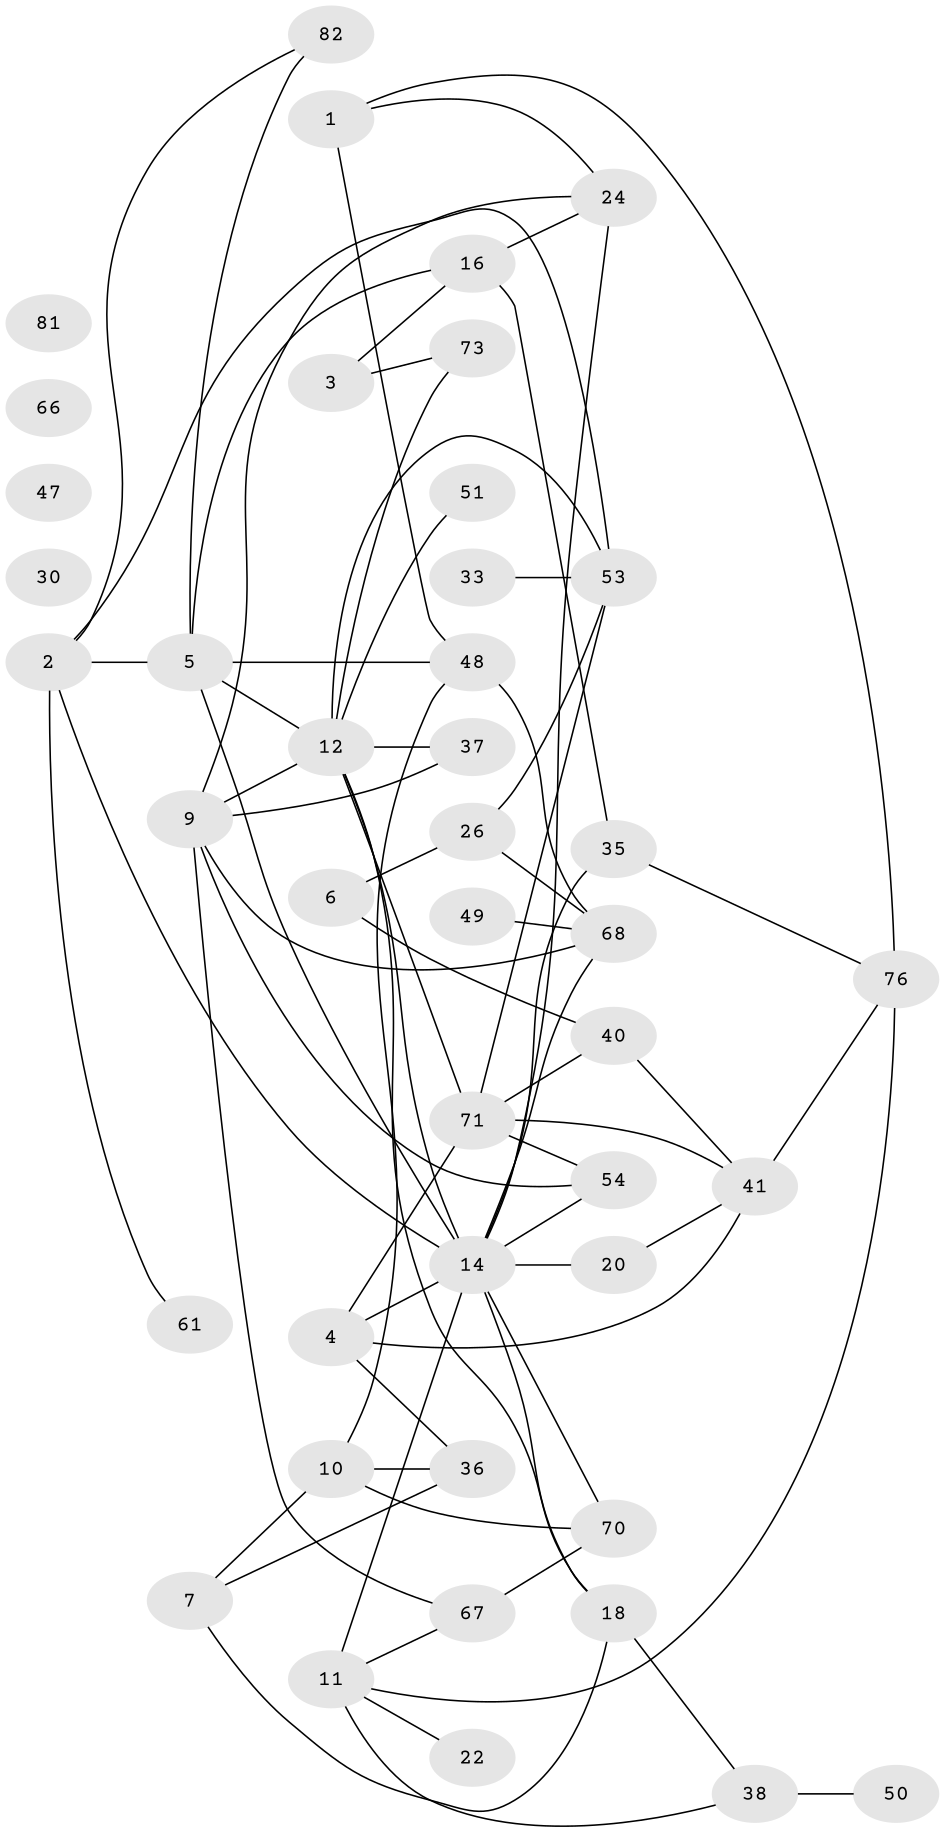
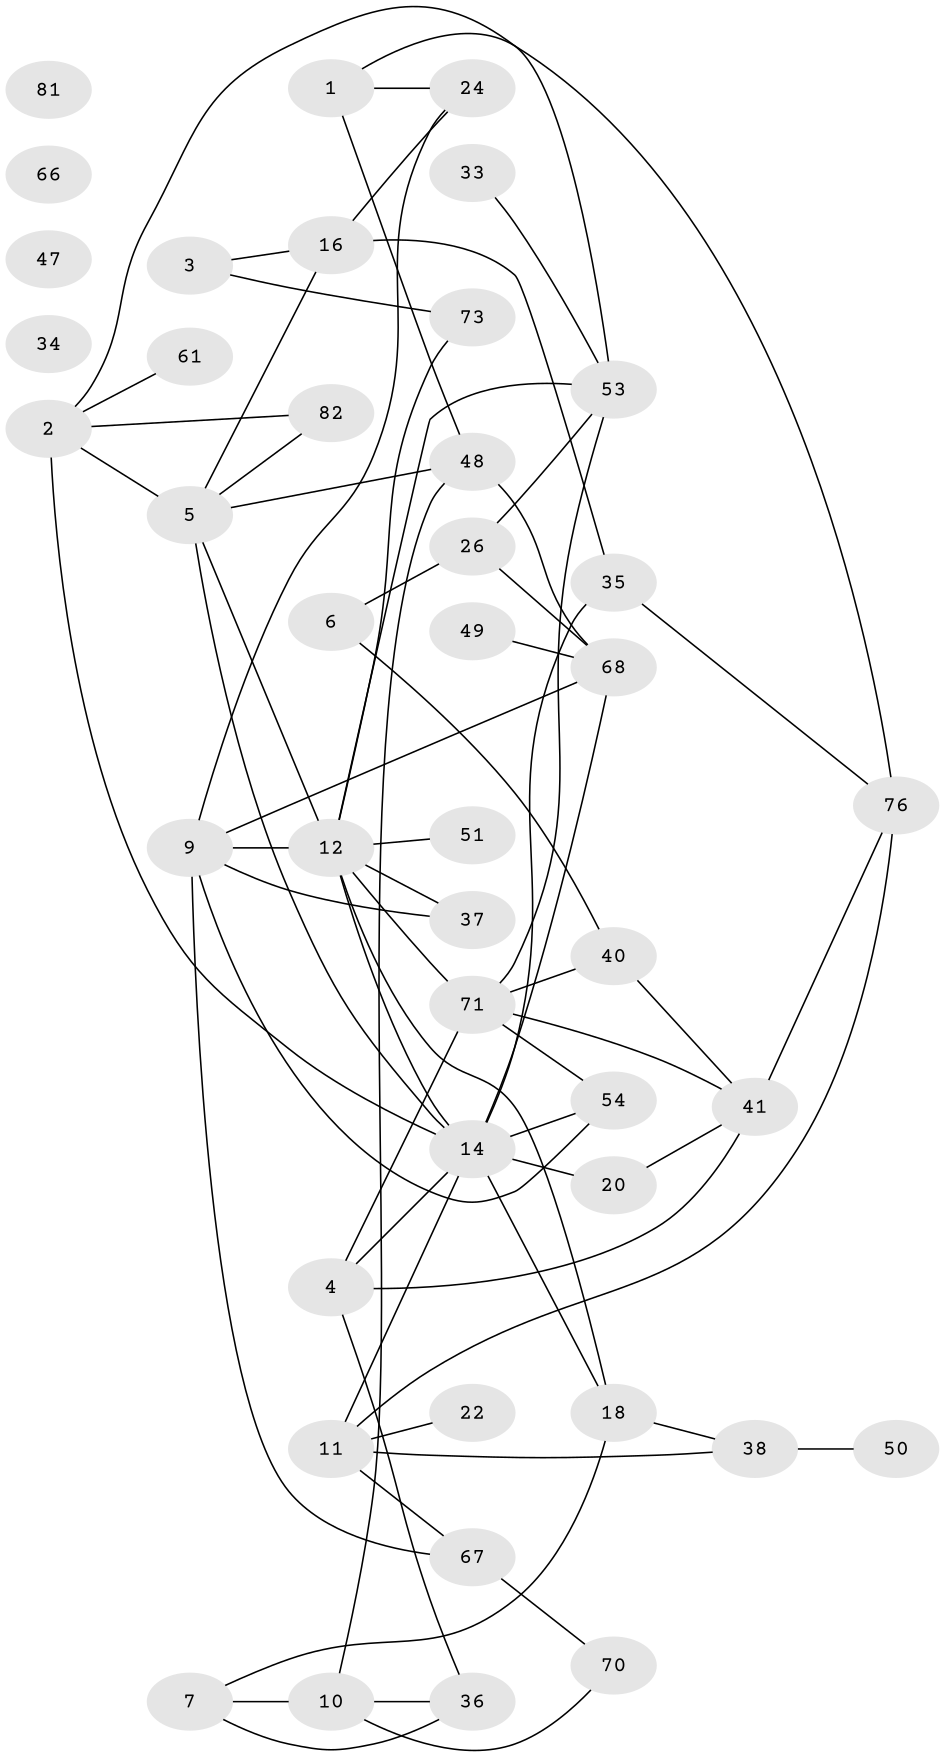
(49, 578) -> (49, 344)
(559, 735) -> none
(543, 1397) -> none
